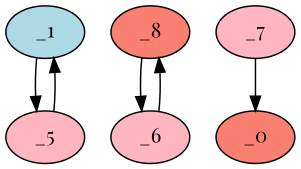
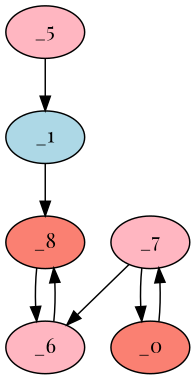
(35, 77) -> (45, 183)
none -> (103, 290)
none -> (160, 302)
